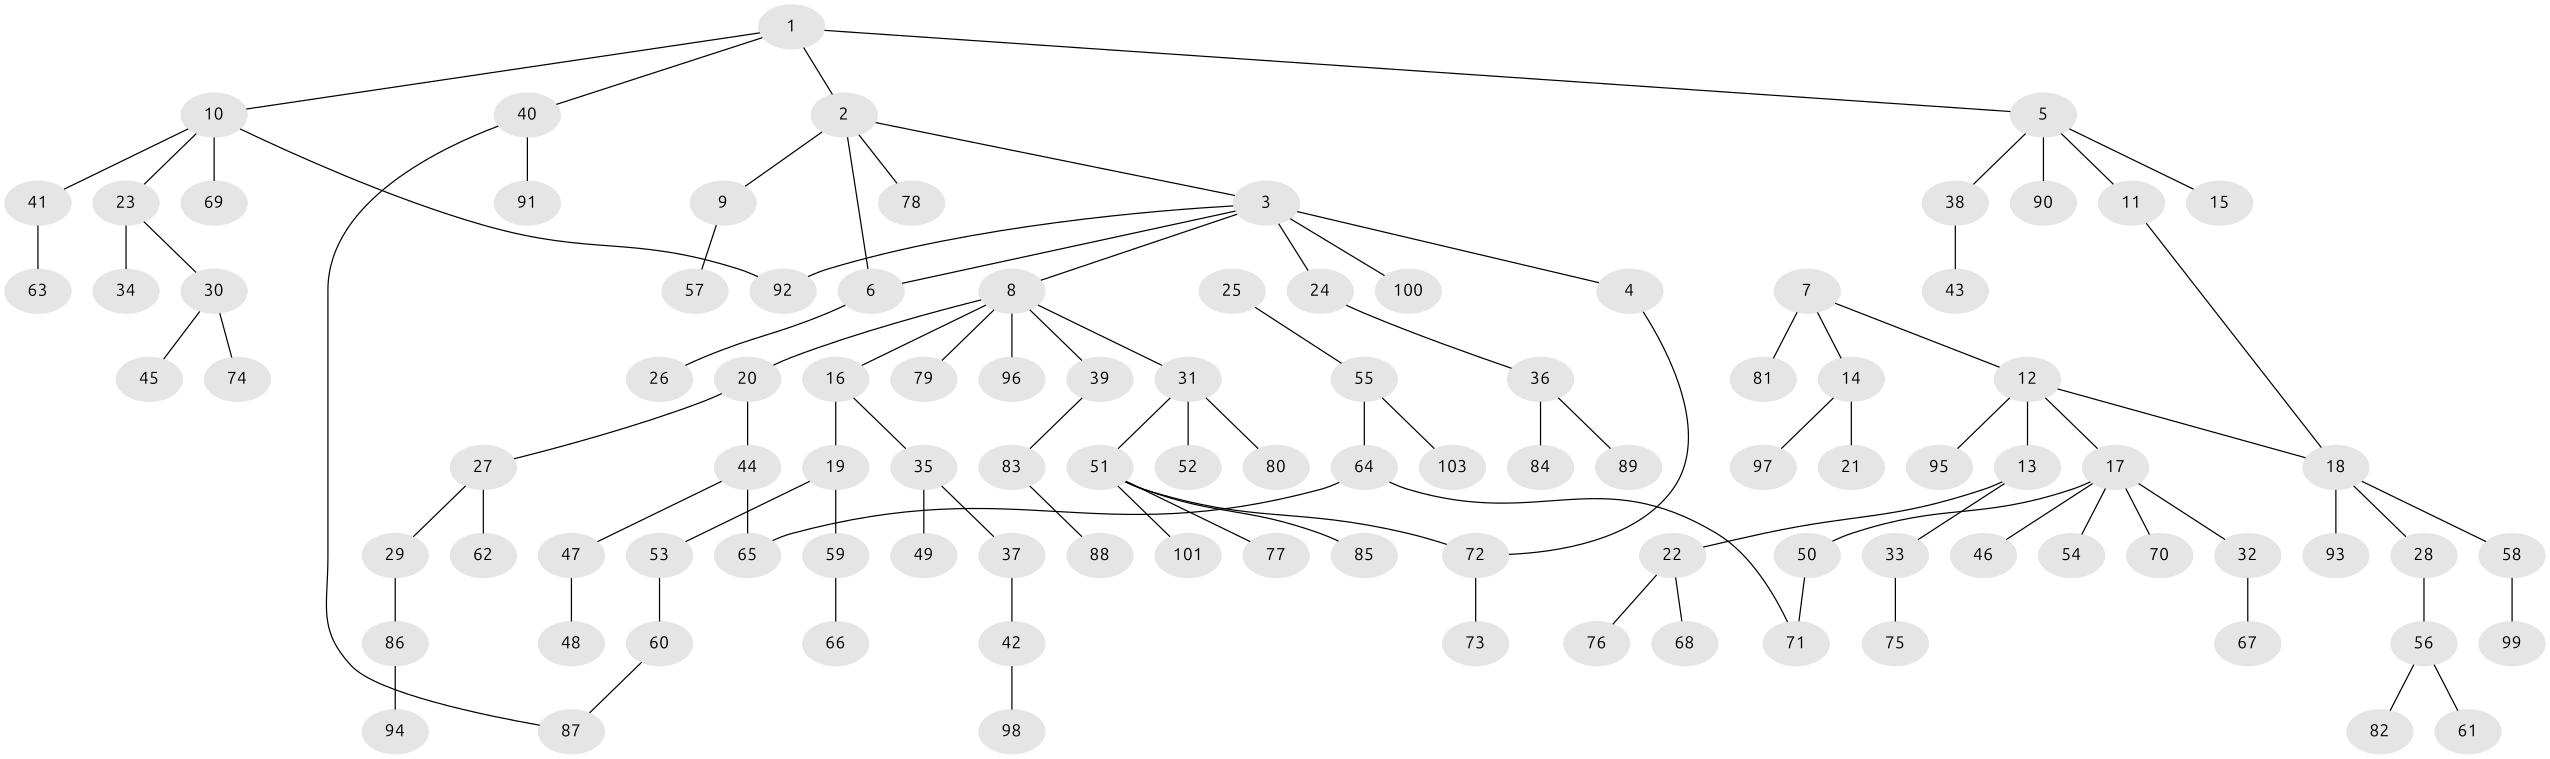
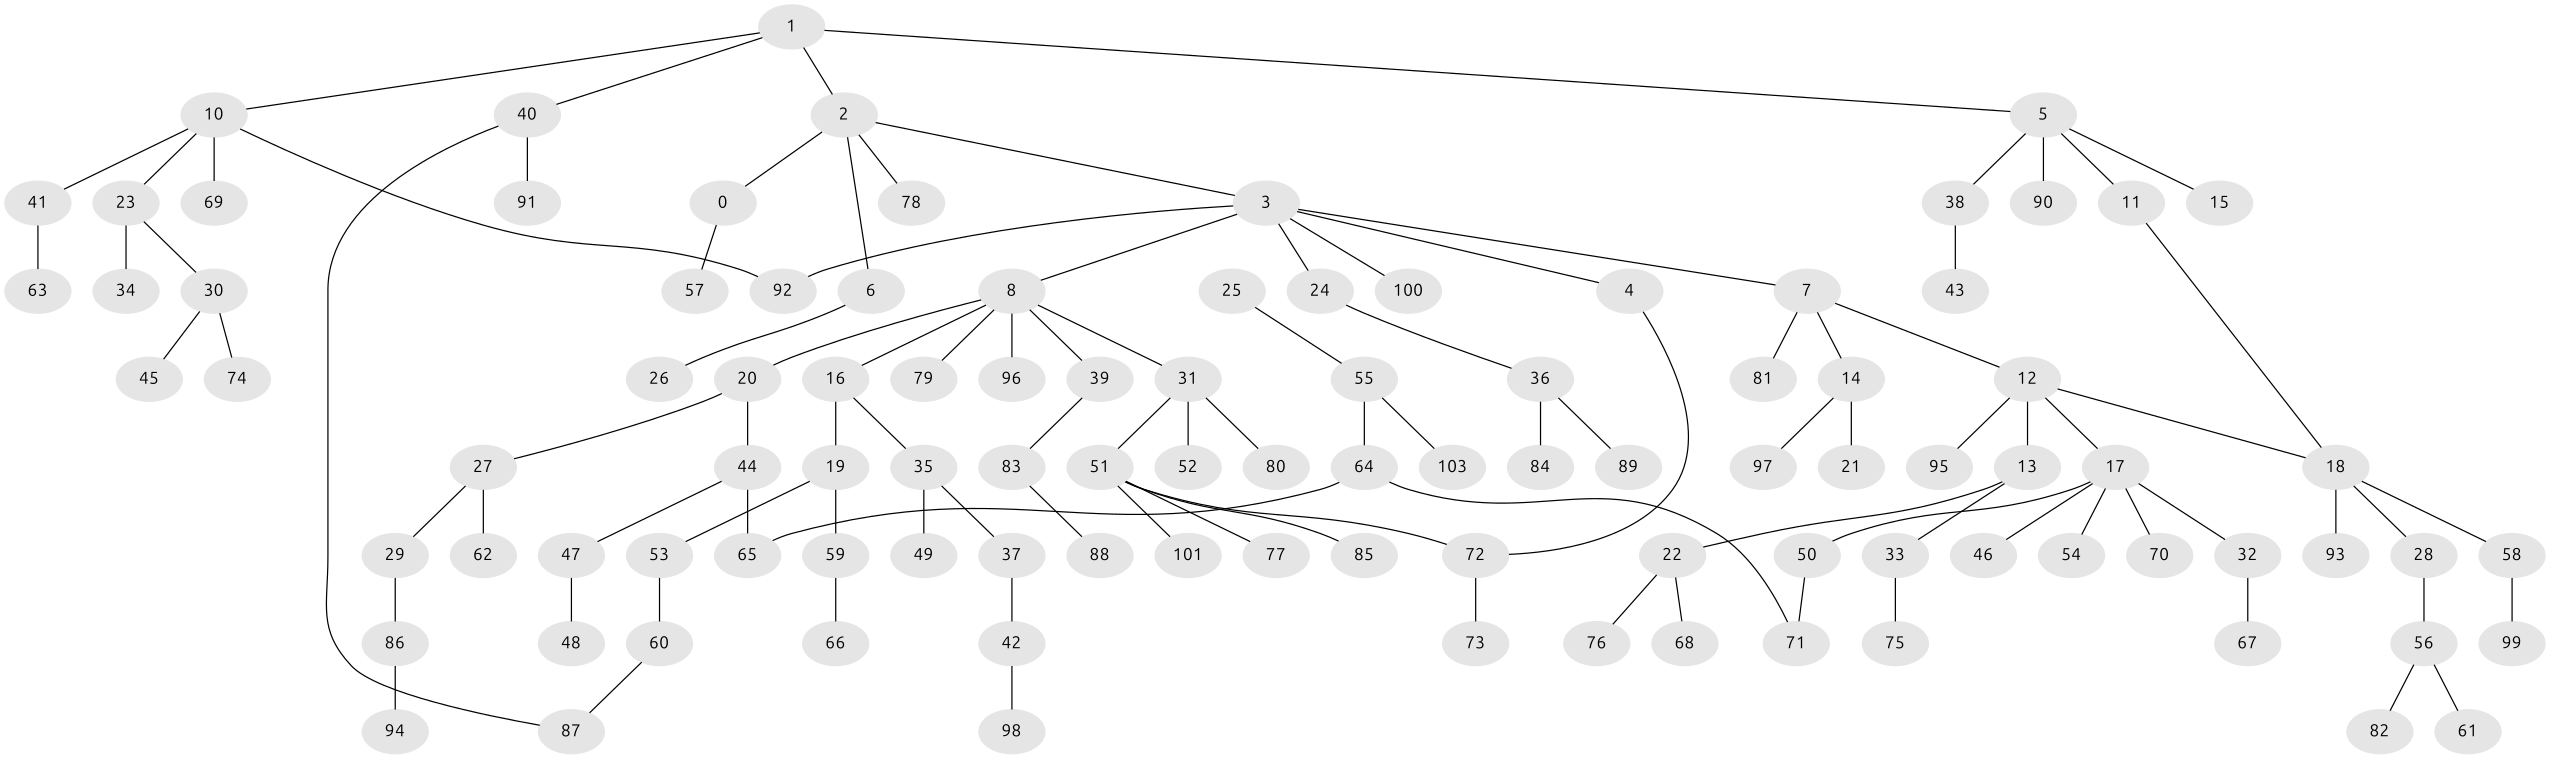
(723, 203) -> (723, 203)
(1069, 247) -> (1537, 247)
